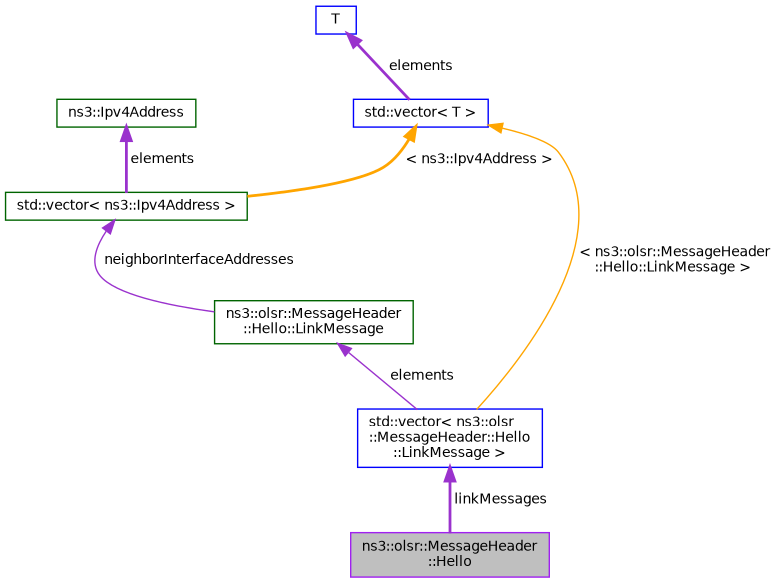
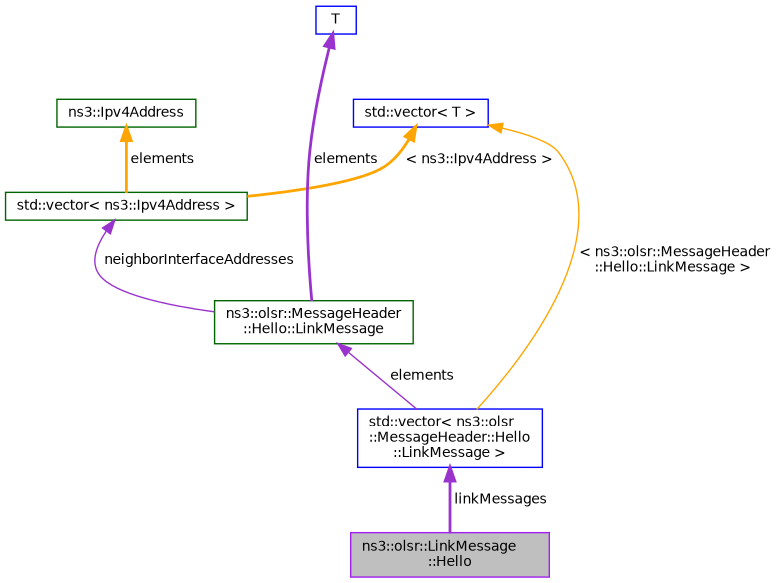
(384, 72) -> (308, 173)
(126, 167) -> (126, 167)
(450, 555) -> (450, 555)
